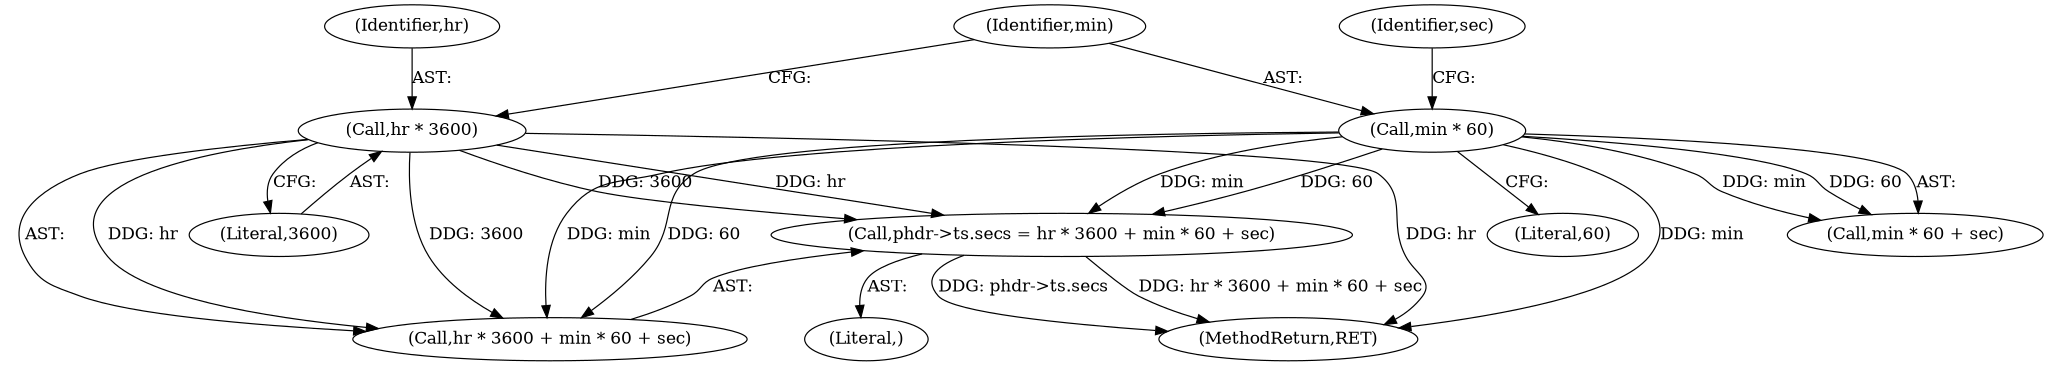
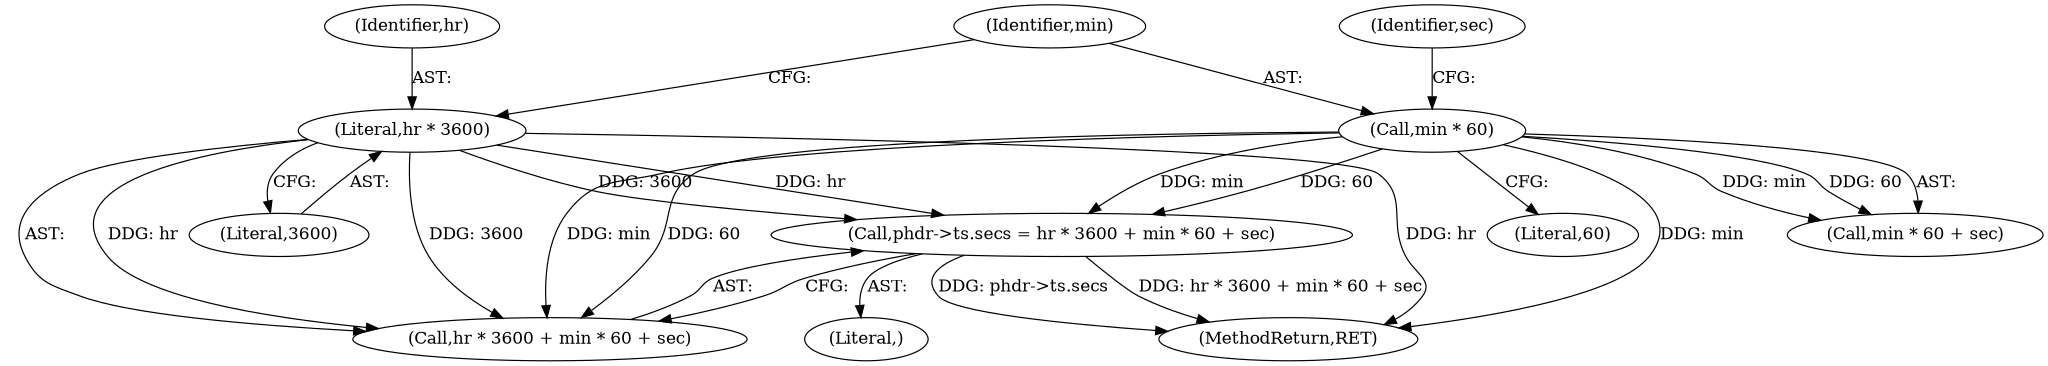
(412, 131) -> (412, 131)
none -> (793, 283)
